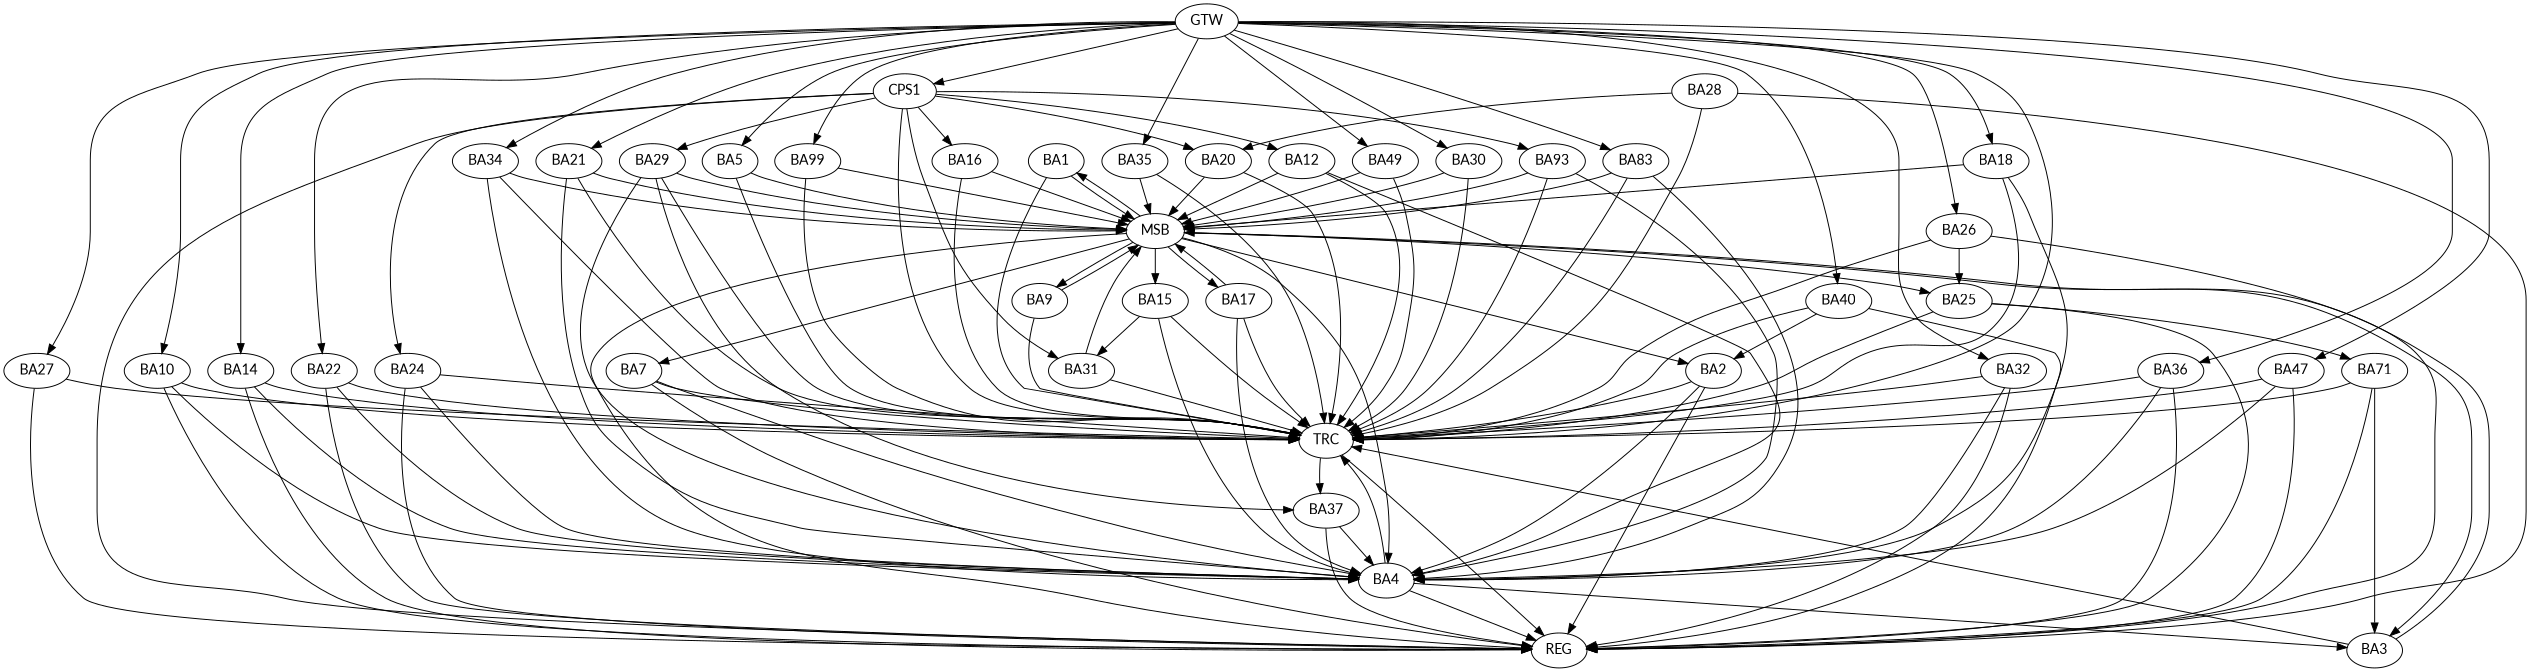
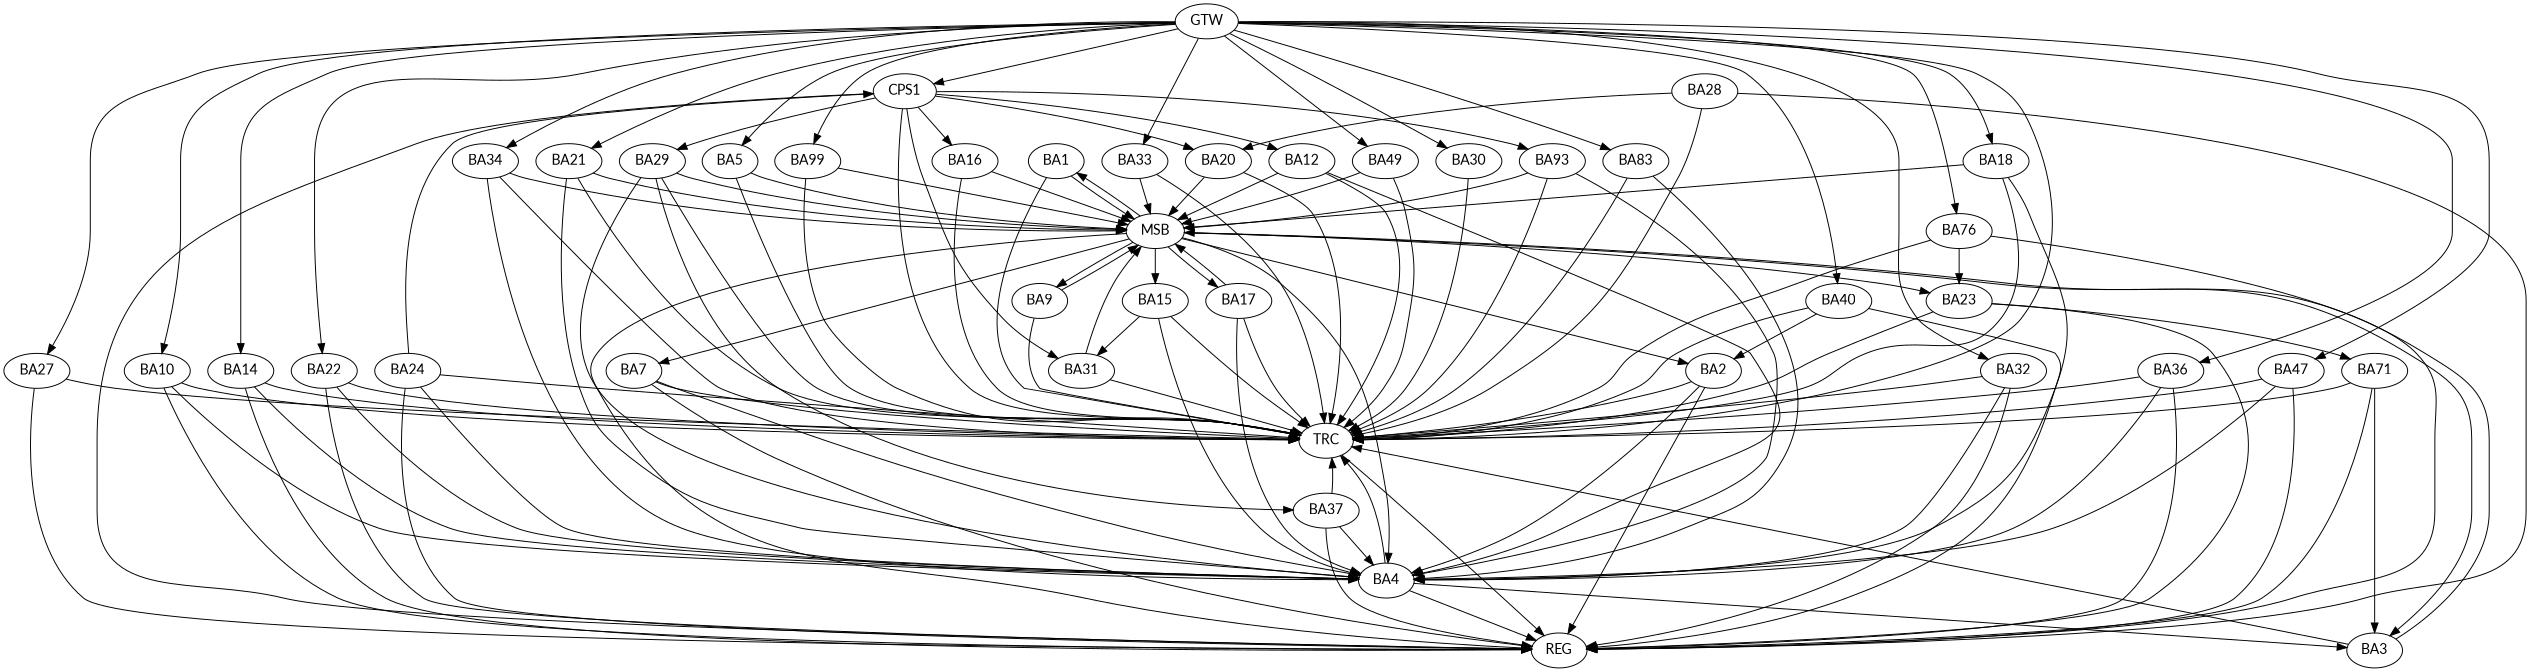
(425, 156) -> (454, 143)
(1135, 161) -> (1135, 161)
(1320, 204) -> none
(1404, 212) -> none
(1959, 231) -> (1959, 231)
(1959, 301) -> (1959, 301)
(1320, 471) -> (1333, 481)
